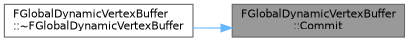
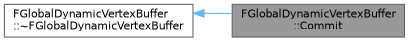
(207, 28) -> (218, 13)
